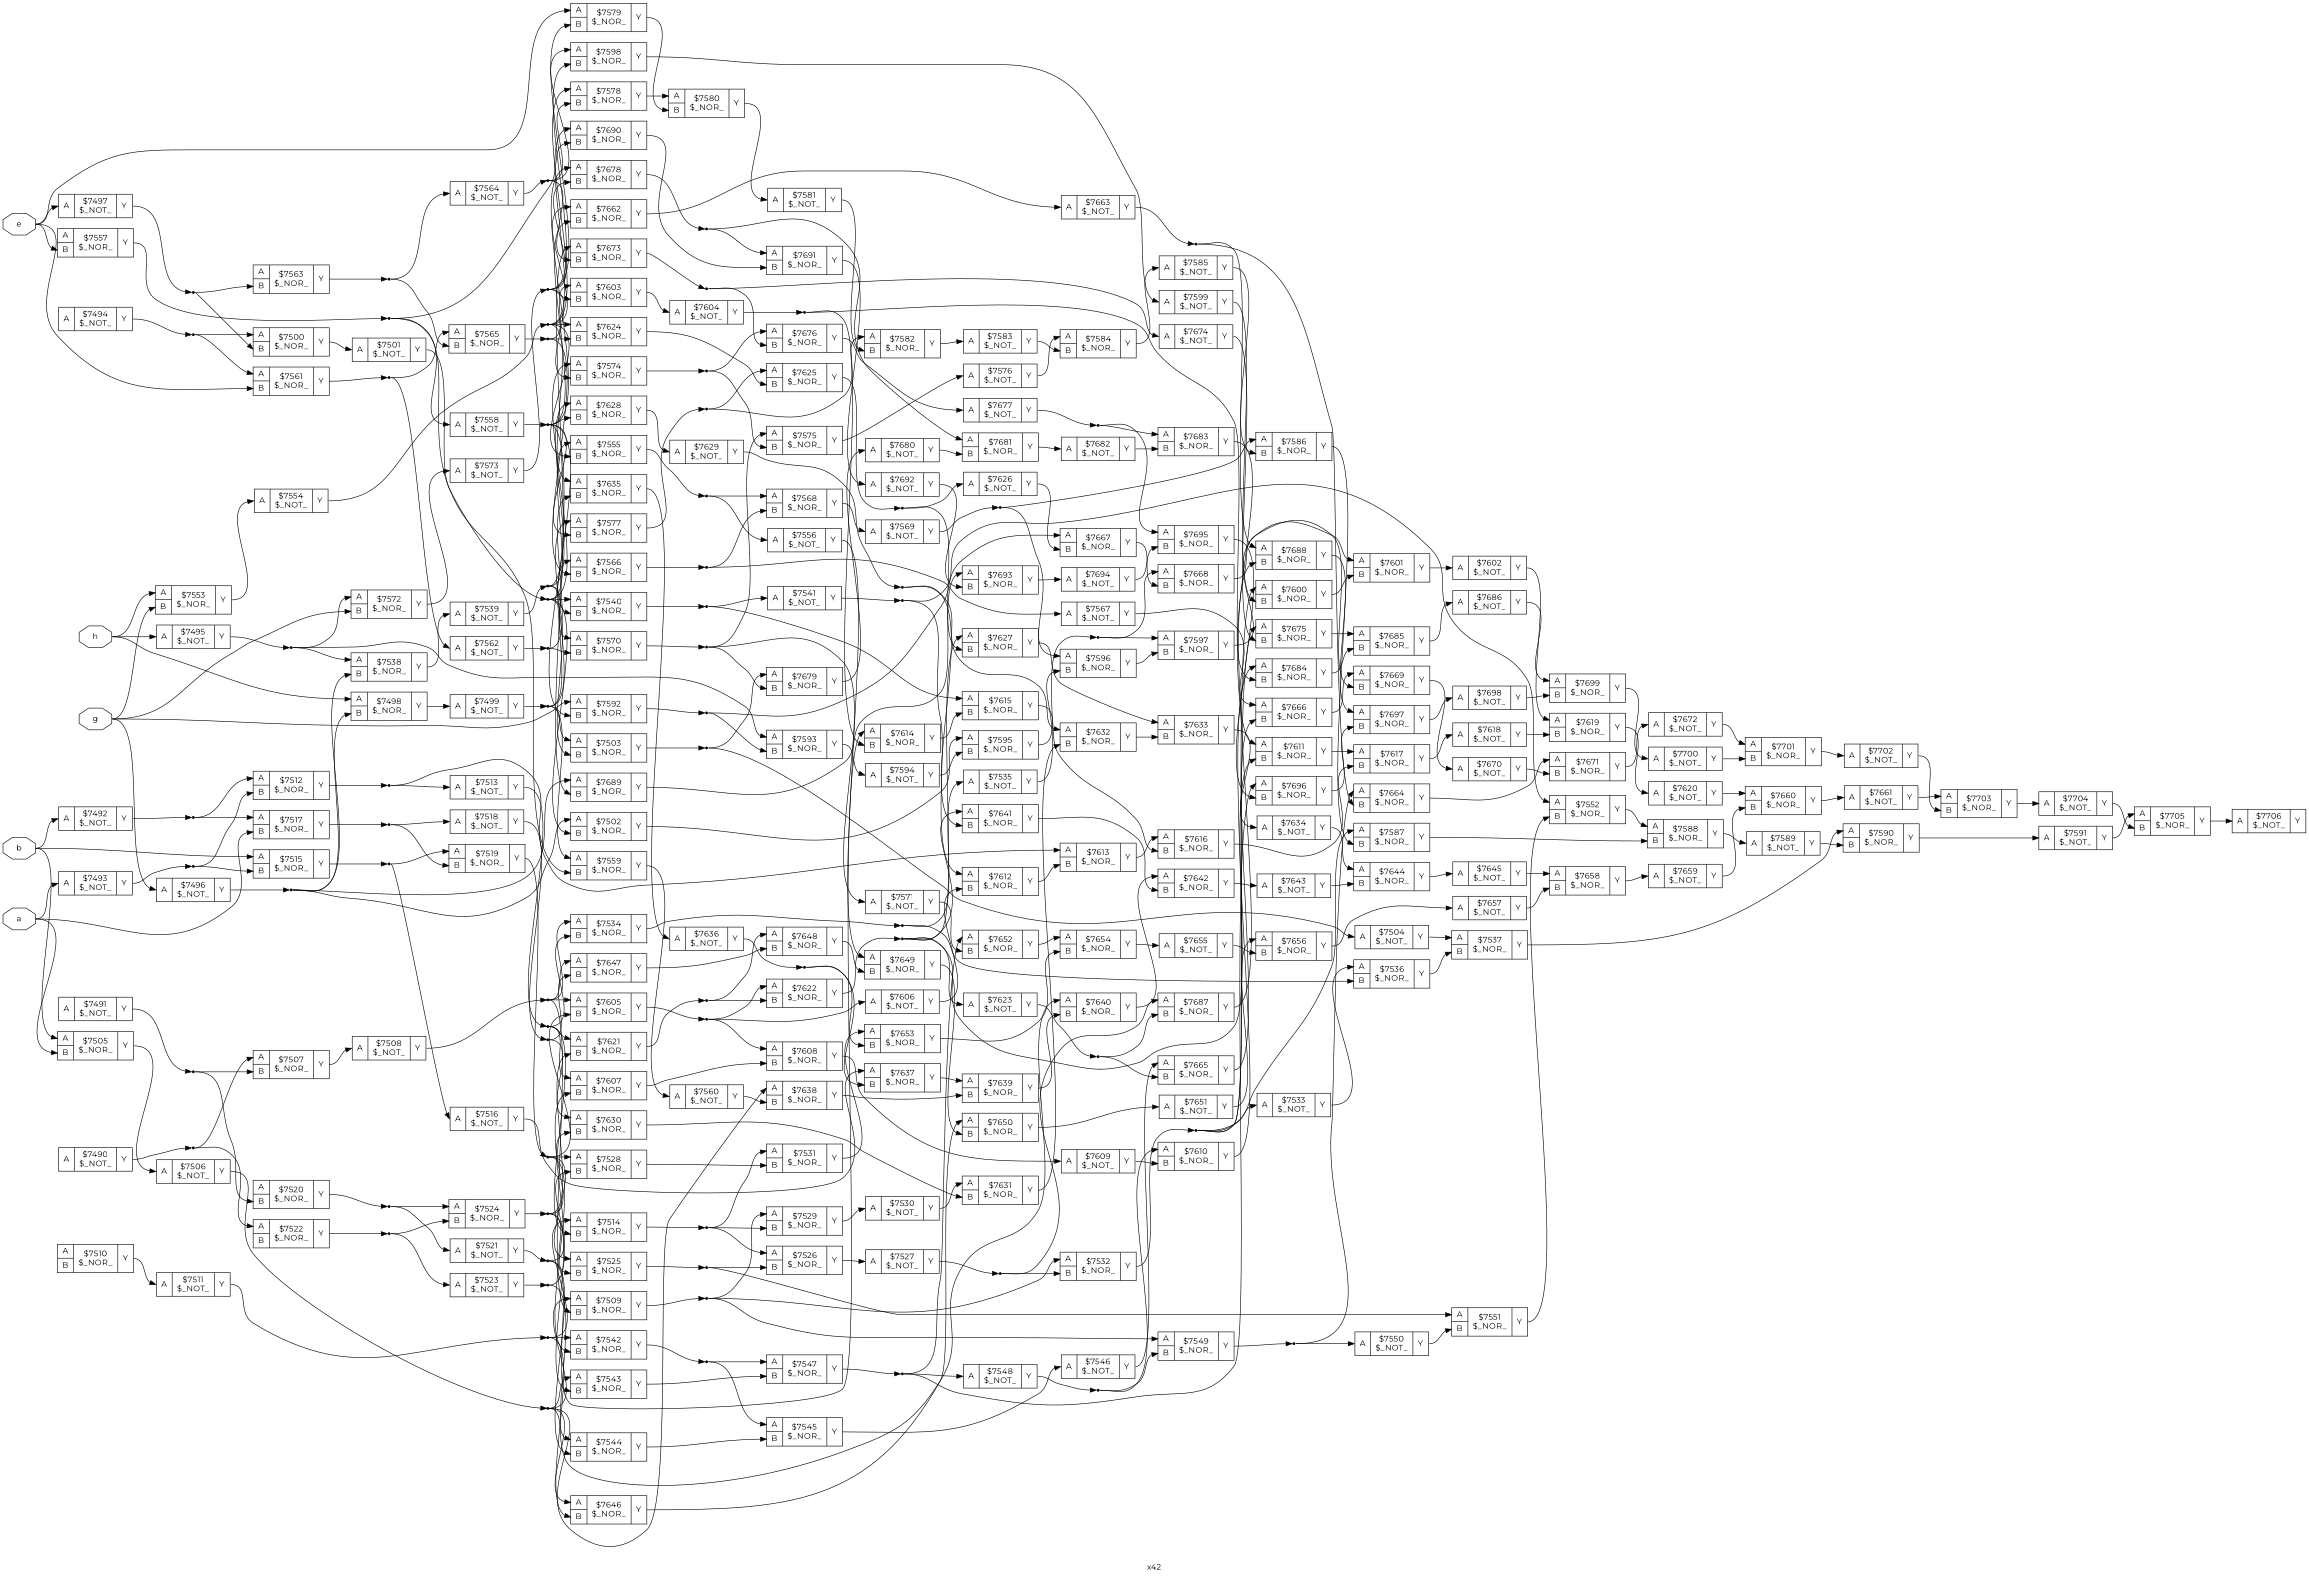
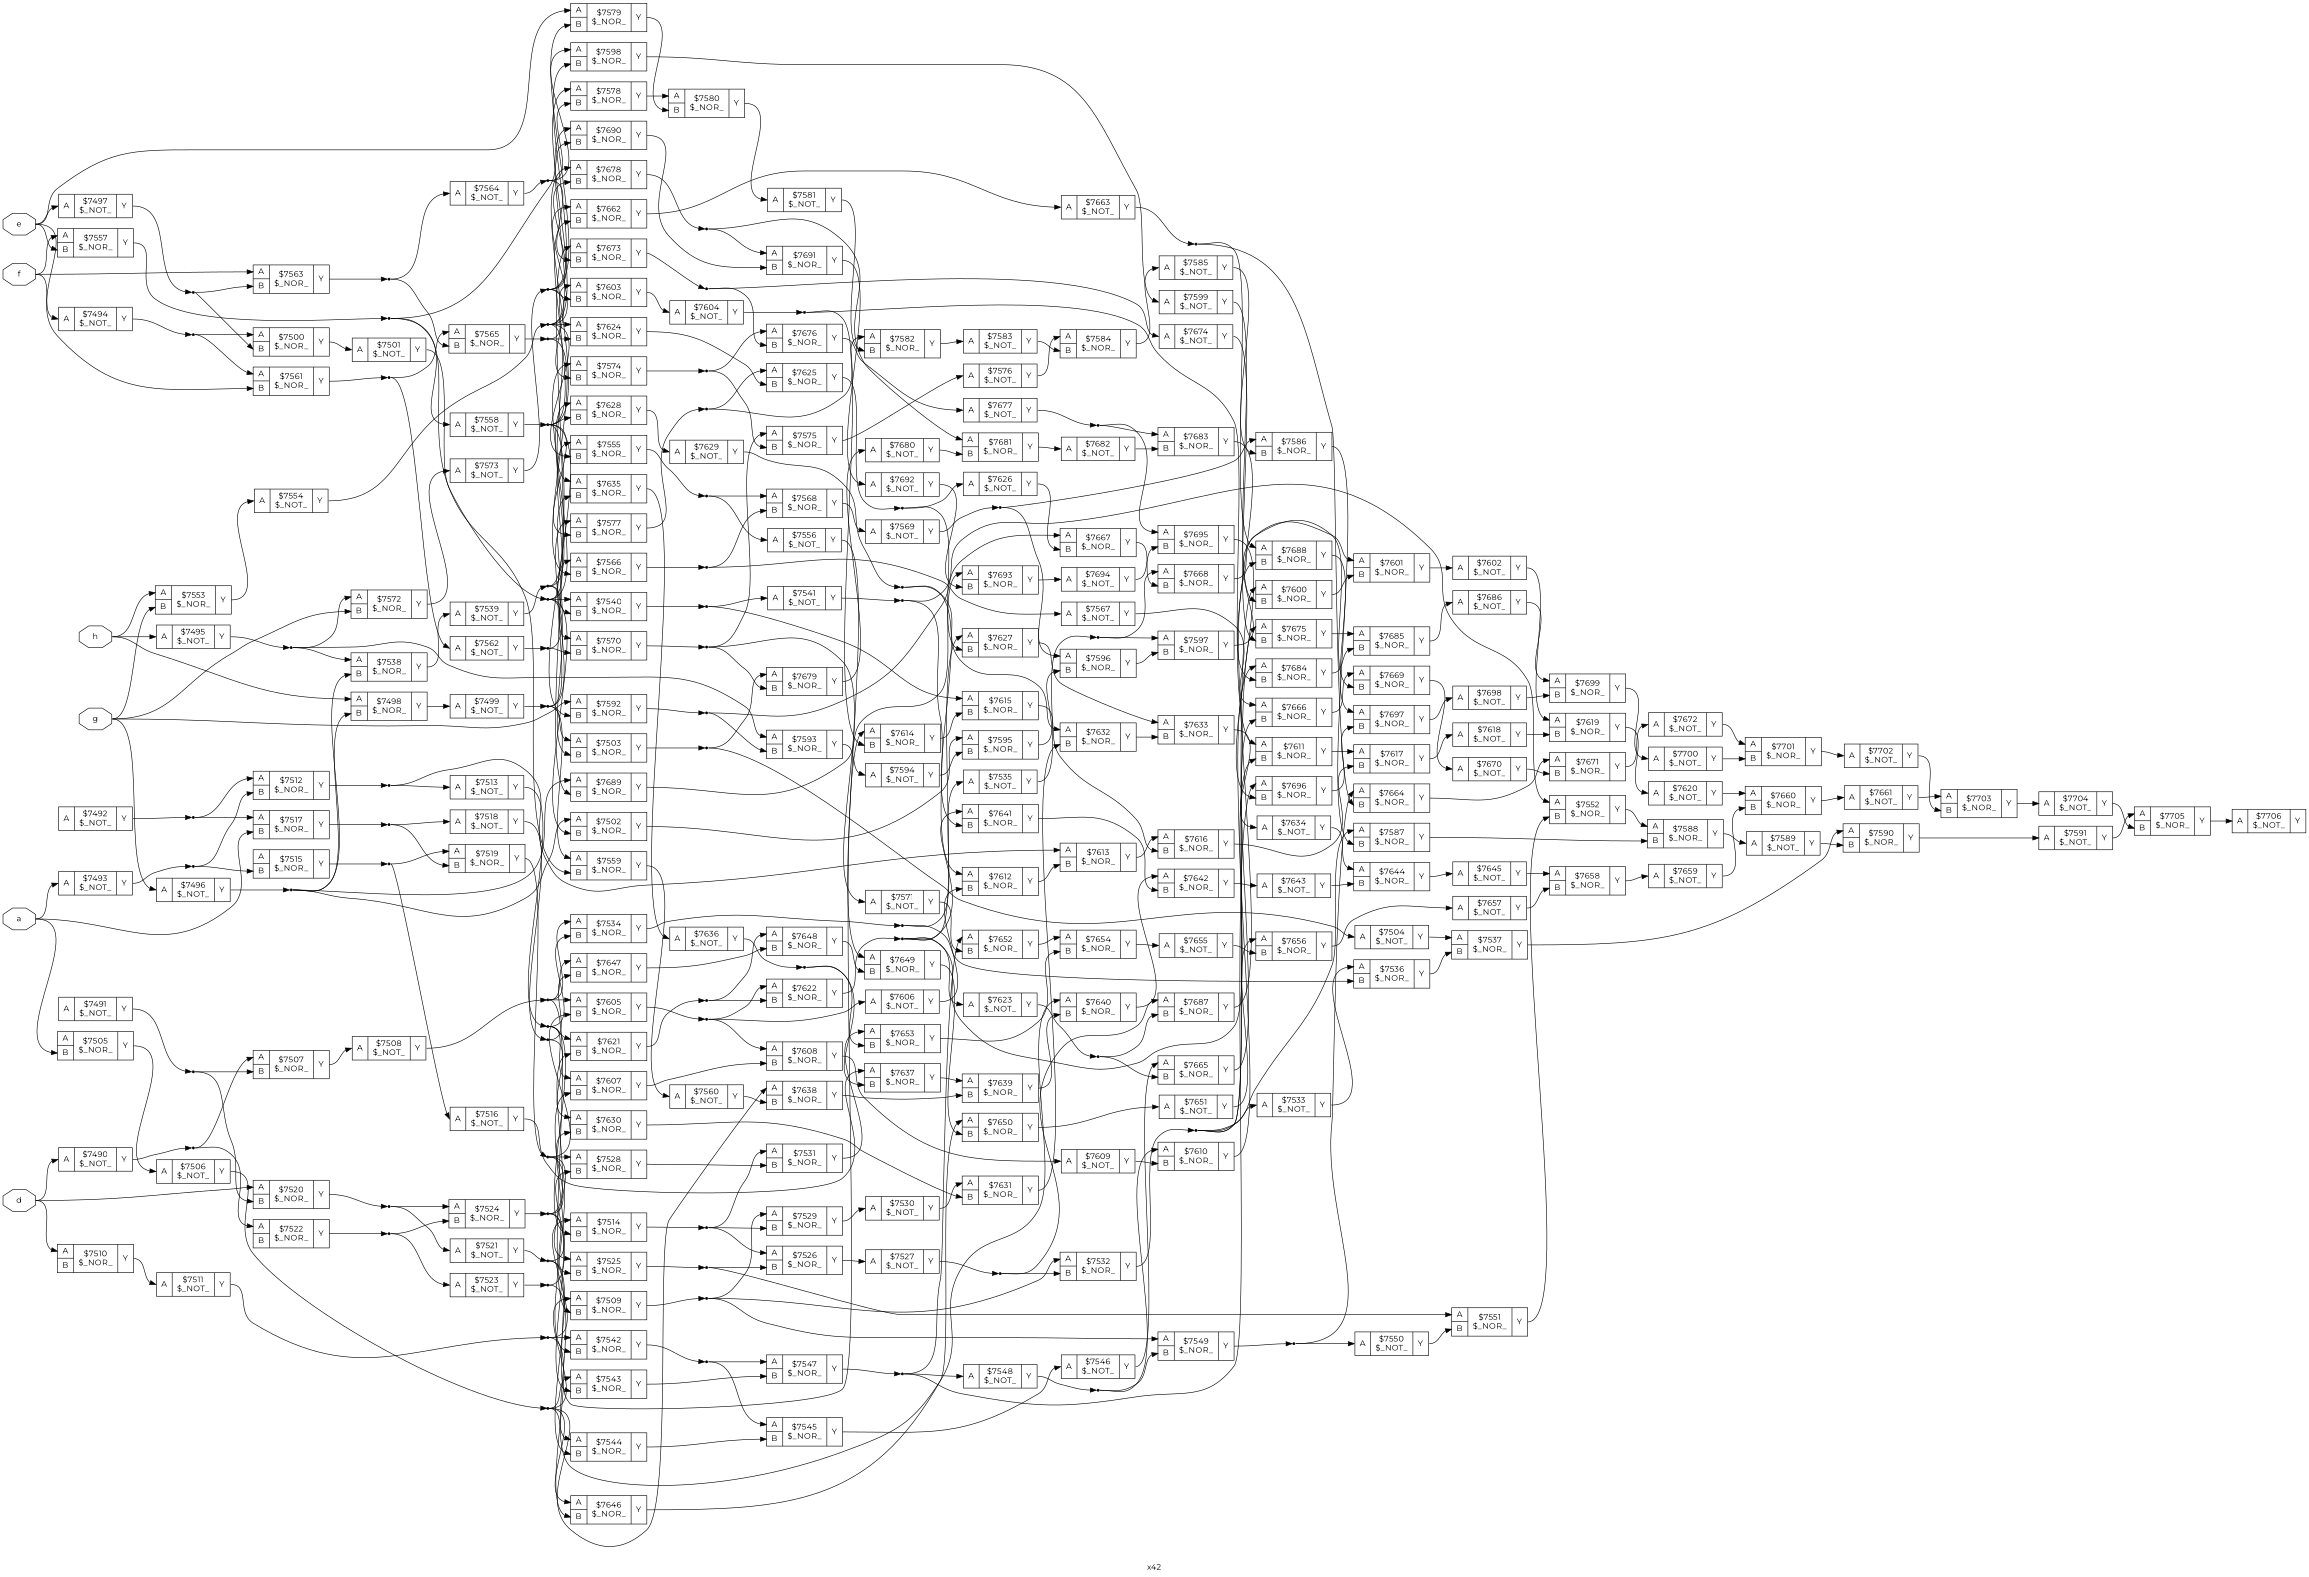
none -> (19, 274)
(19, 848) -> none
none -> (19, 1201)
